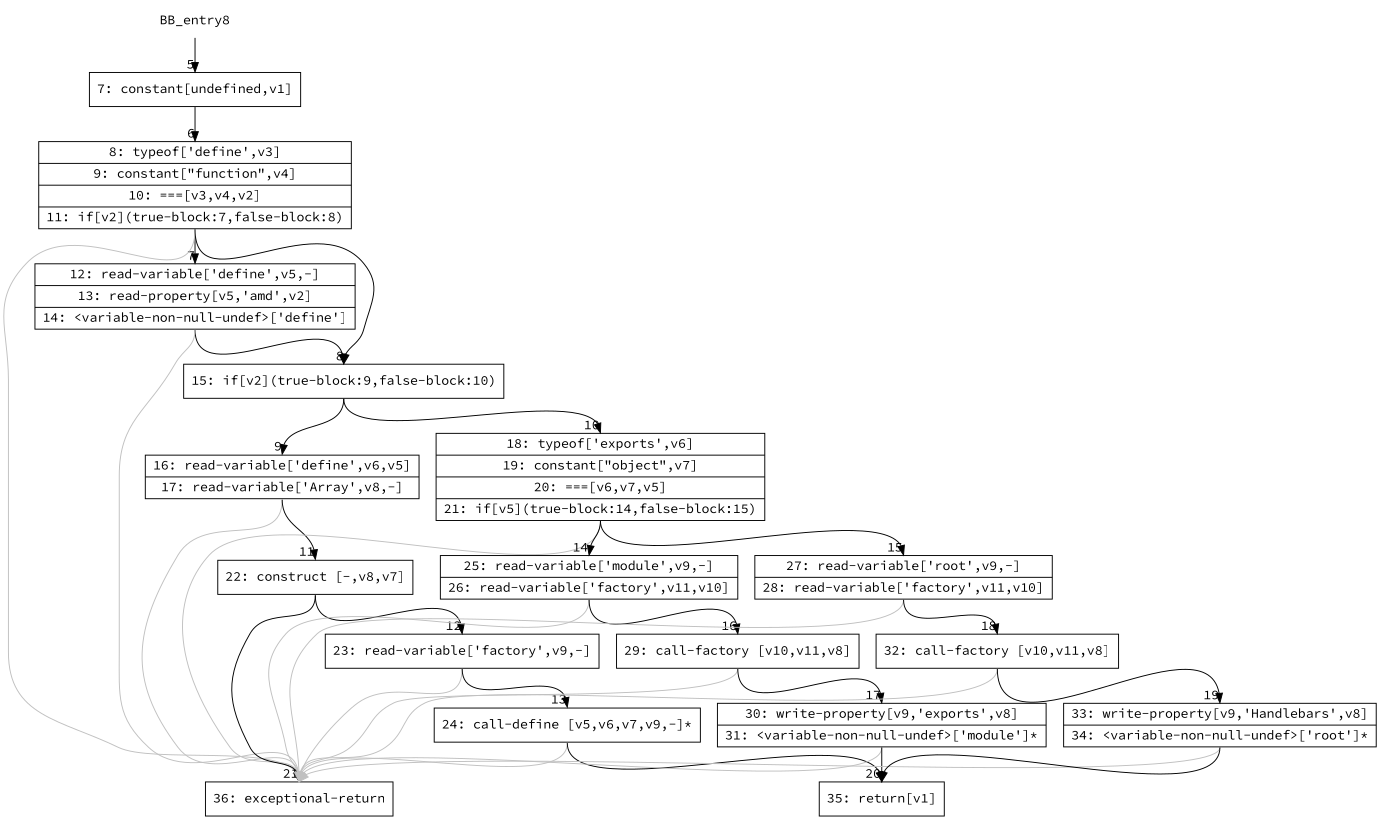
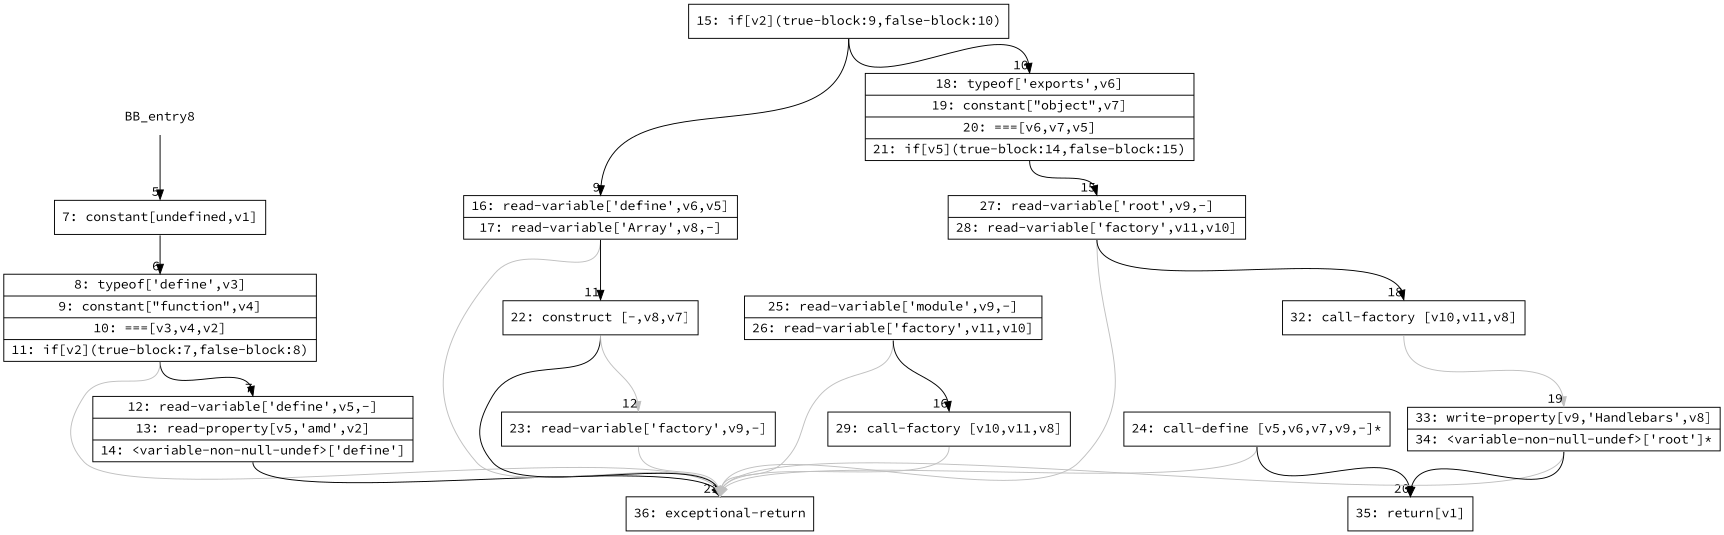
(323, 245) -> none
(265, 348) -> none
(597, 534) -> none
(268, 537) -> none
(400, 612) -> (616, 370)
(119, 613) -> (482, 479)
(1104, 687) -> (1479, 371)
(510, 688) -> none
(657, 697) -> none
(882, 725) -> none
